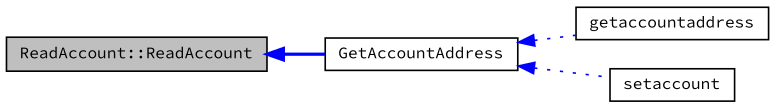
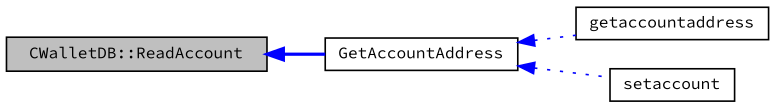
(137, 54) -> (137, 54)
